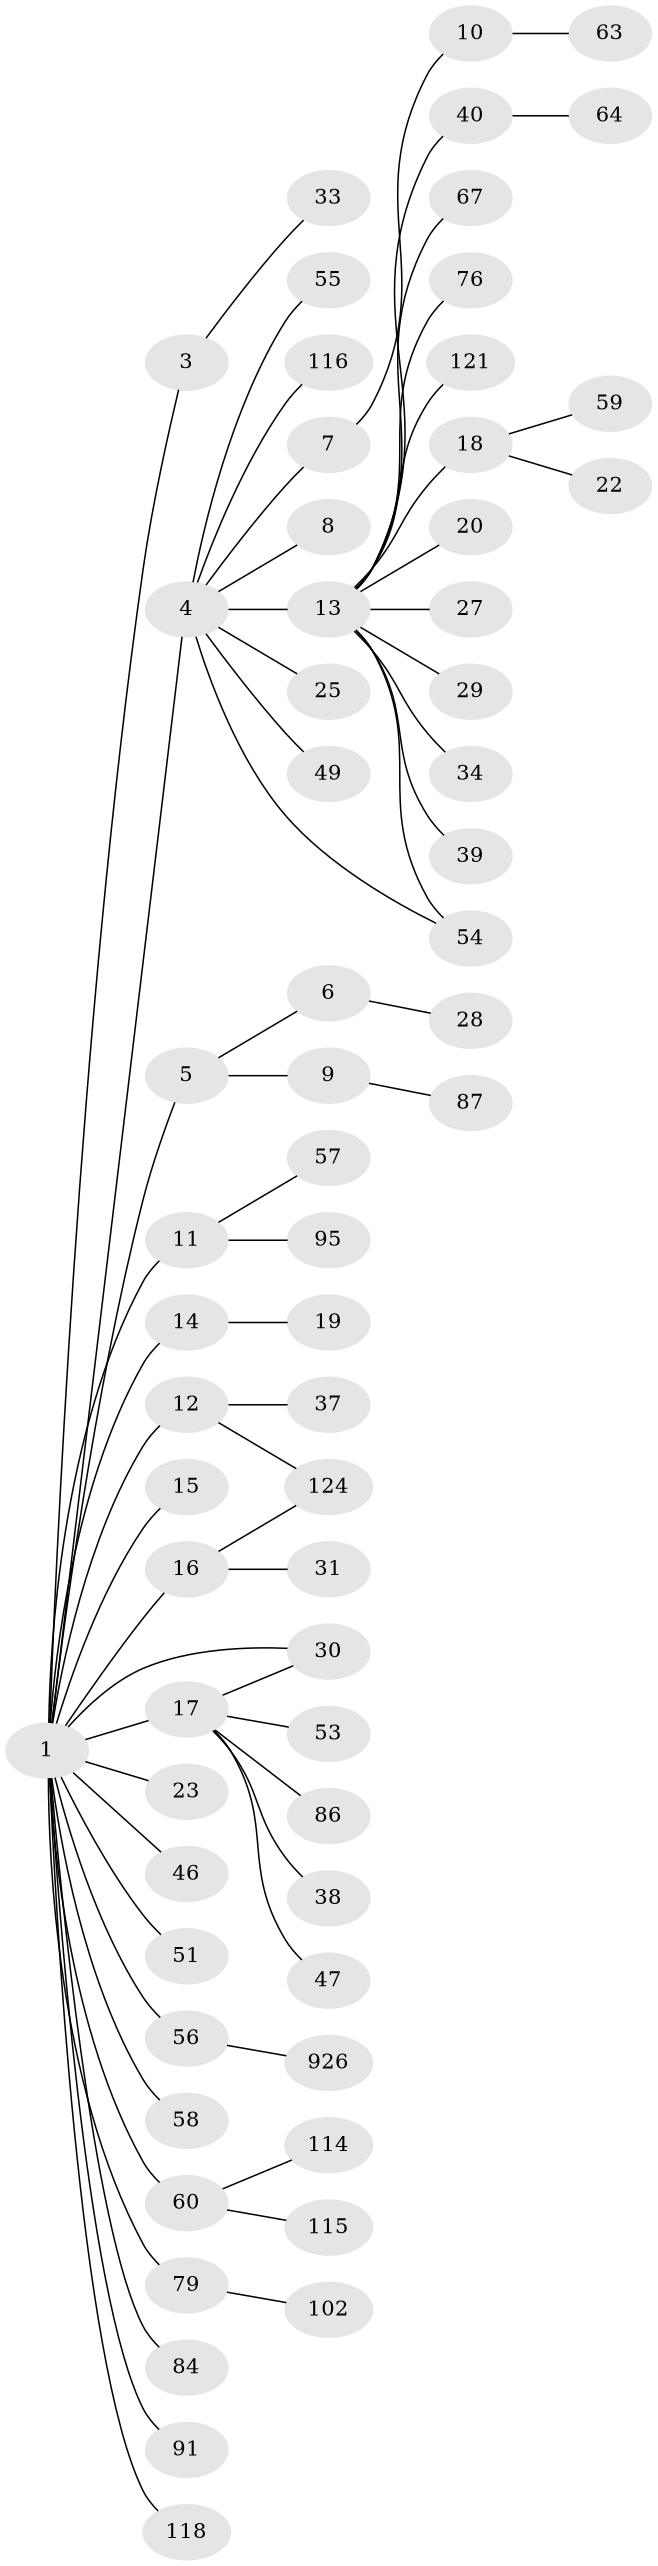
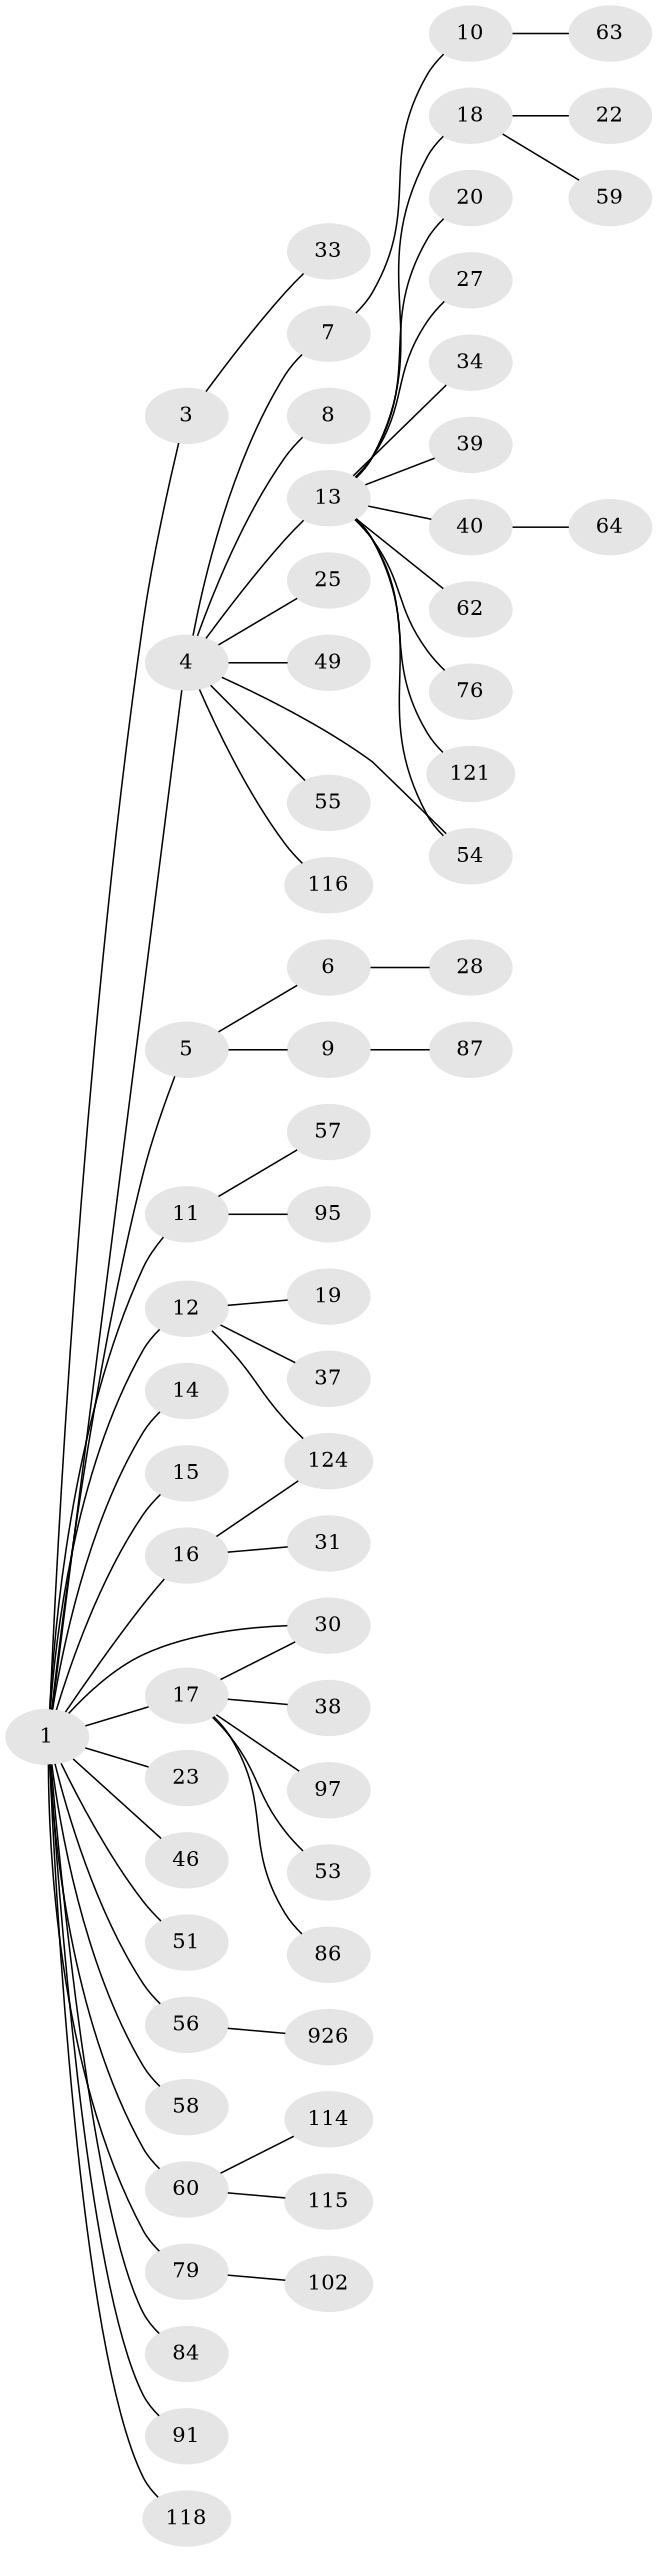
(471, 198) -> (471, 609)
(471, 692) -> none
(258, 1322) -> (258, 1303)
(329, 1981) -> (329, 1790)
